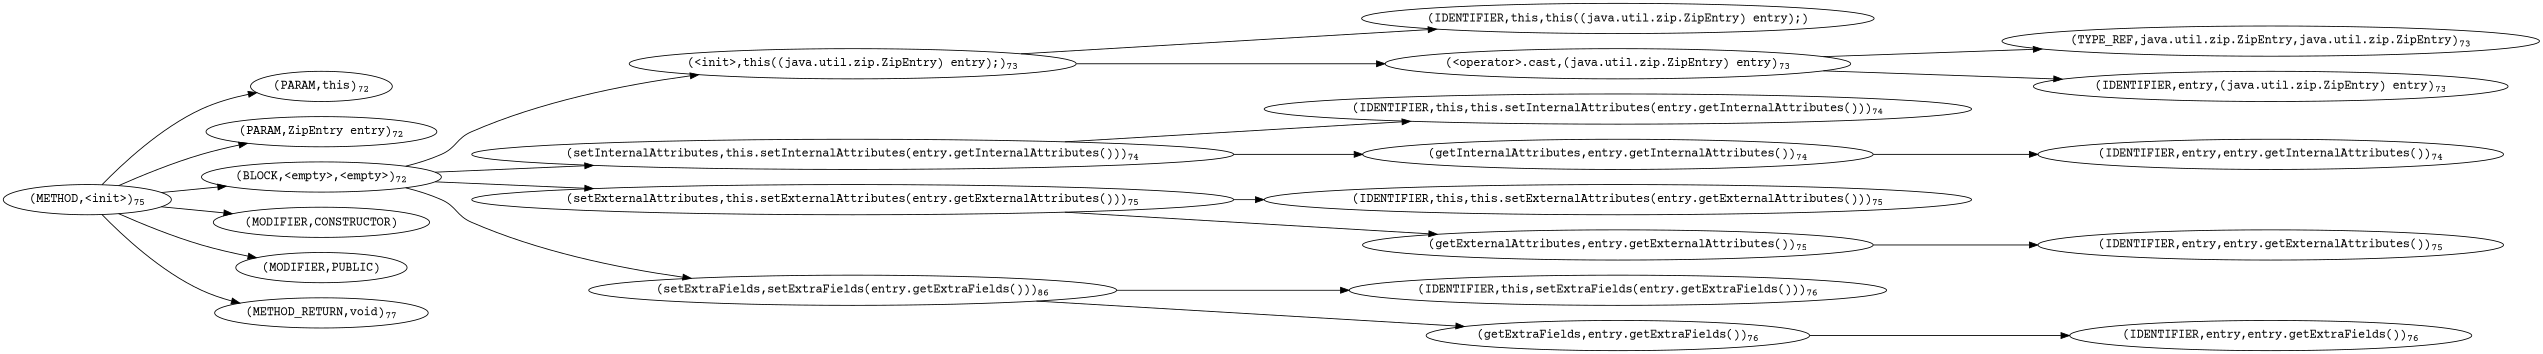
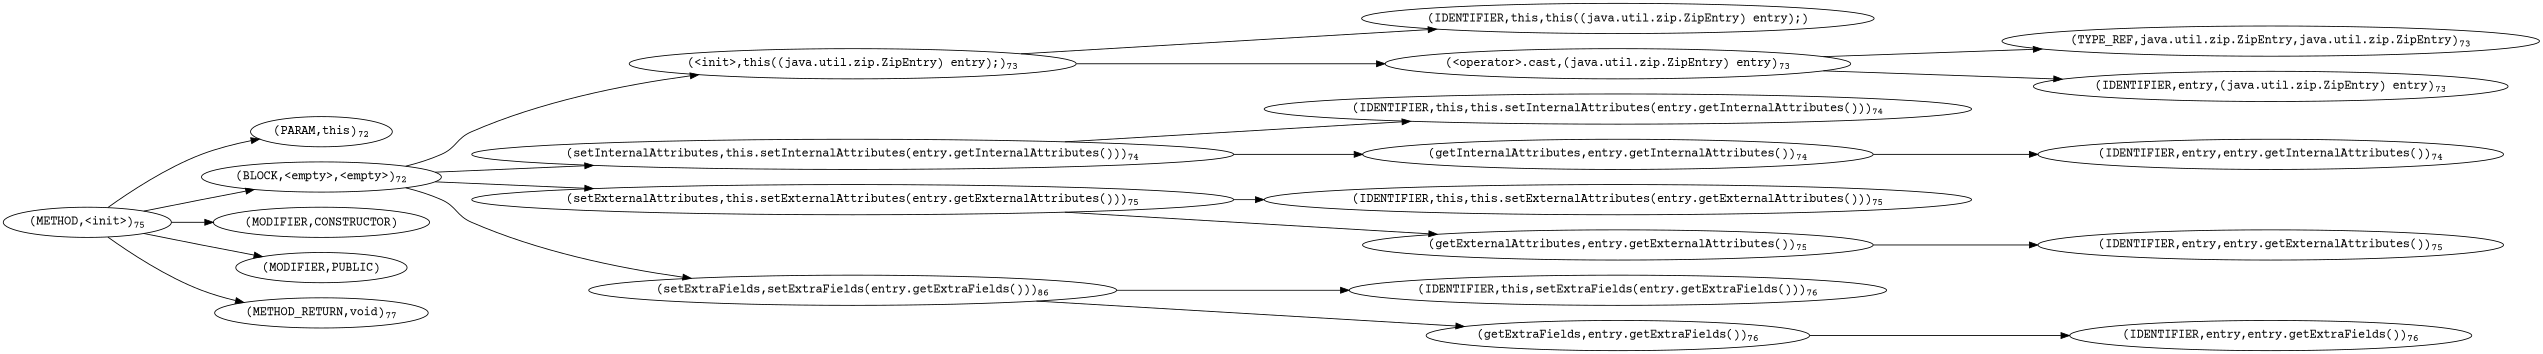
(321, 132) -> none
